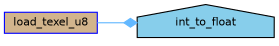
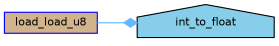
(51, 23) -> (51, 23)
